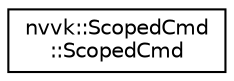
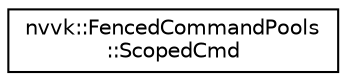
(117, 41) -> (173, 41)
